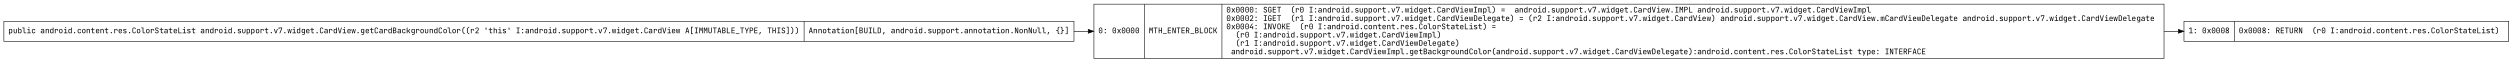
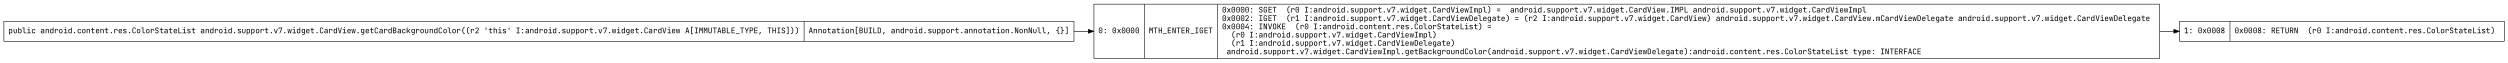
(1183, 31) -> (1181, 31)
